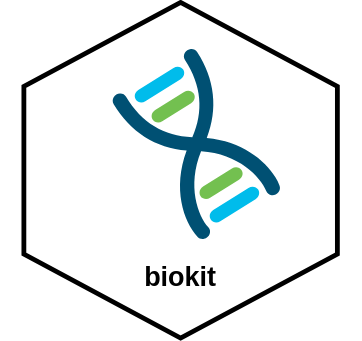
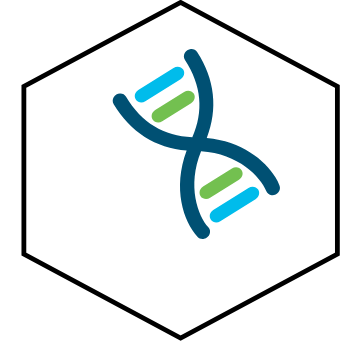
(181, 278) -> none
